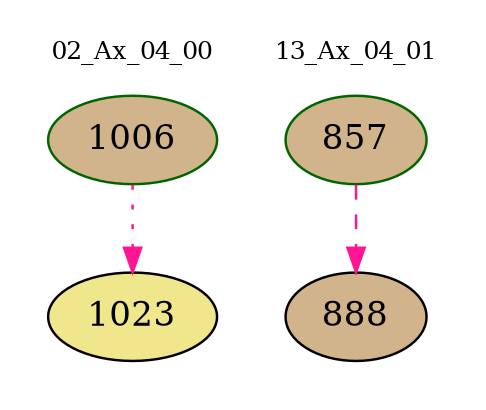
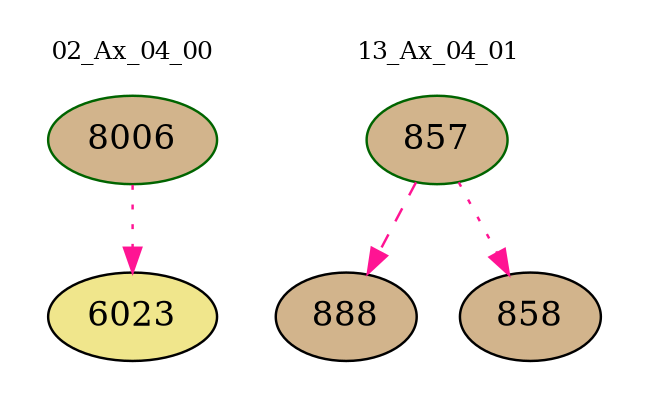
(133, 140) -> (133, 140)
(133, 317) -> (133, 317)
none -> (530, 317)
